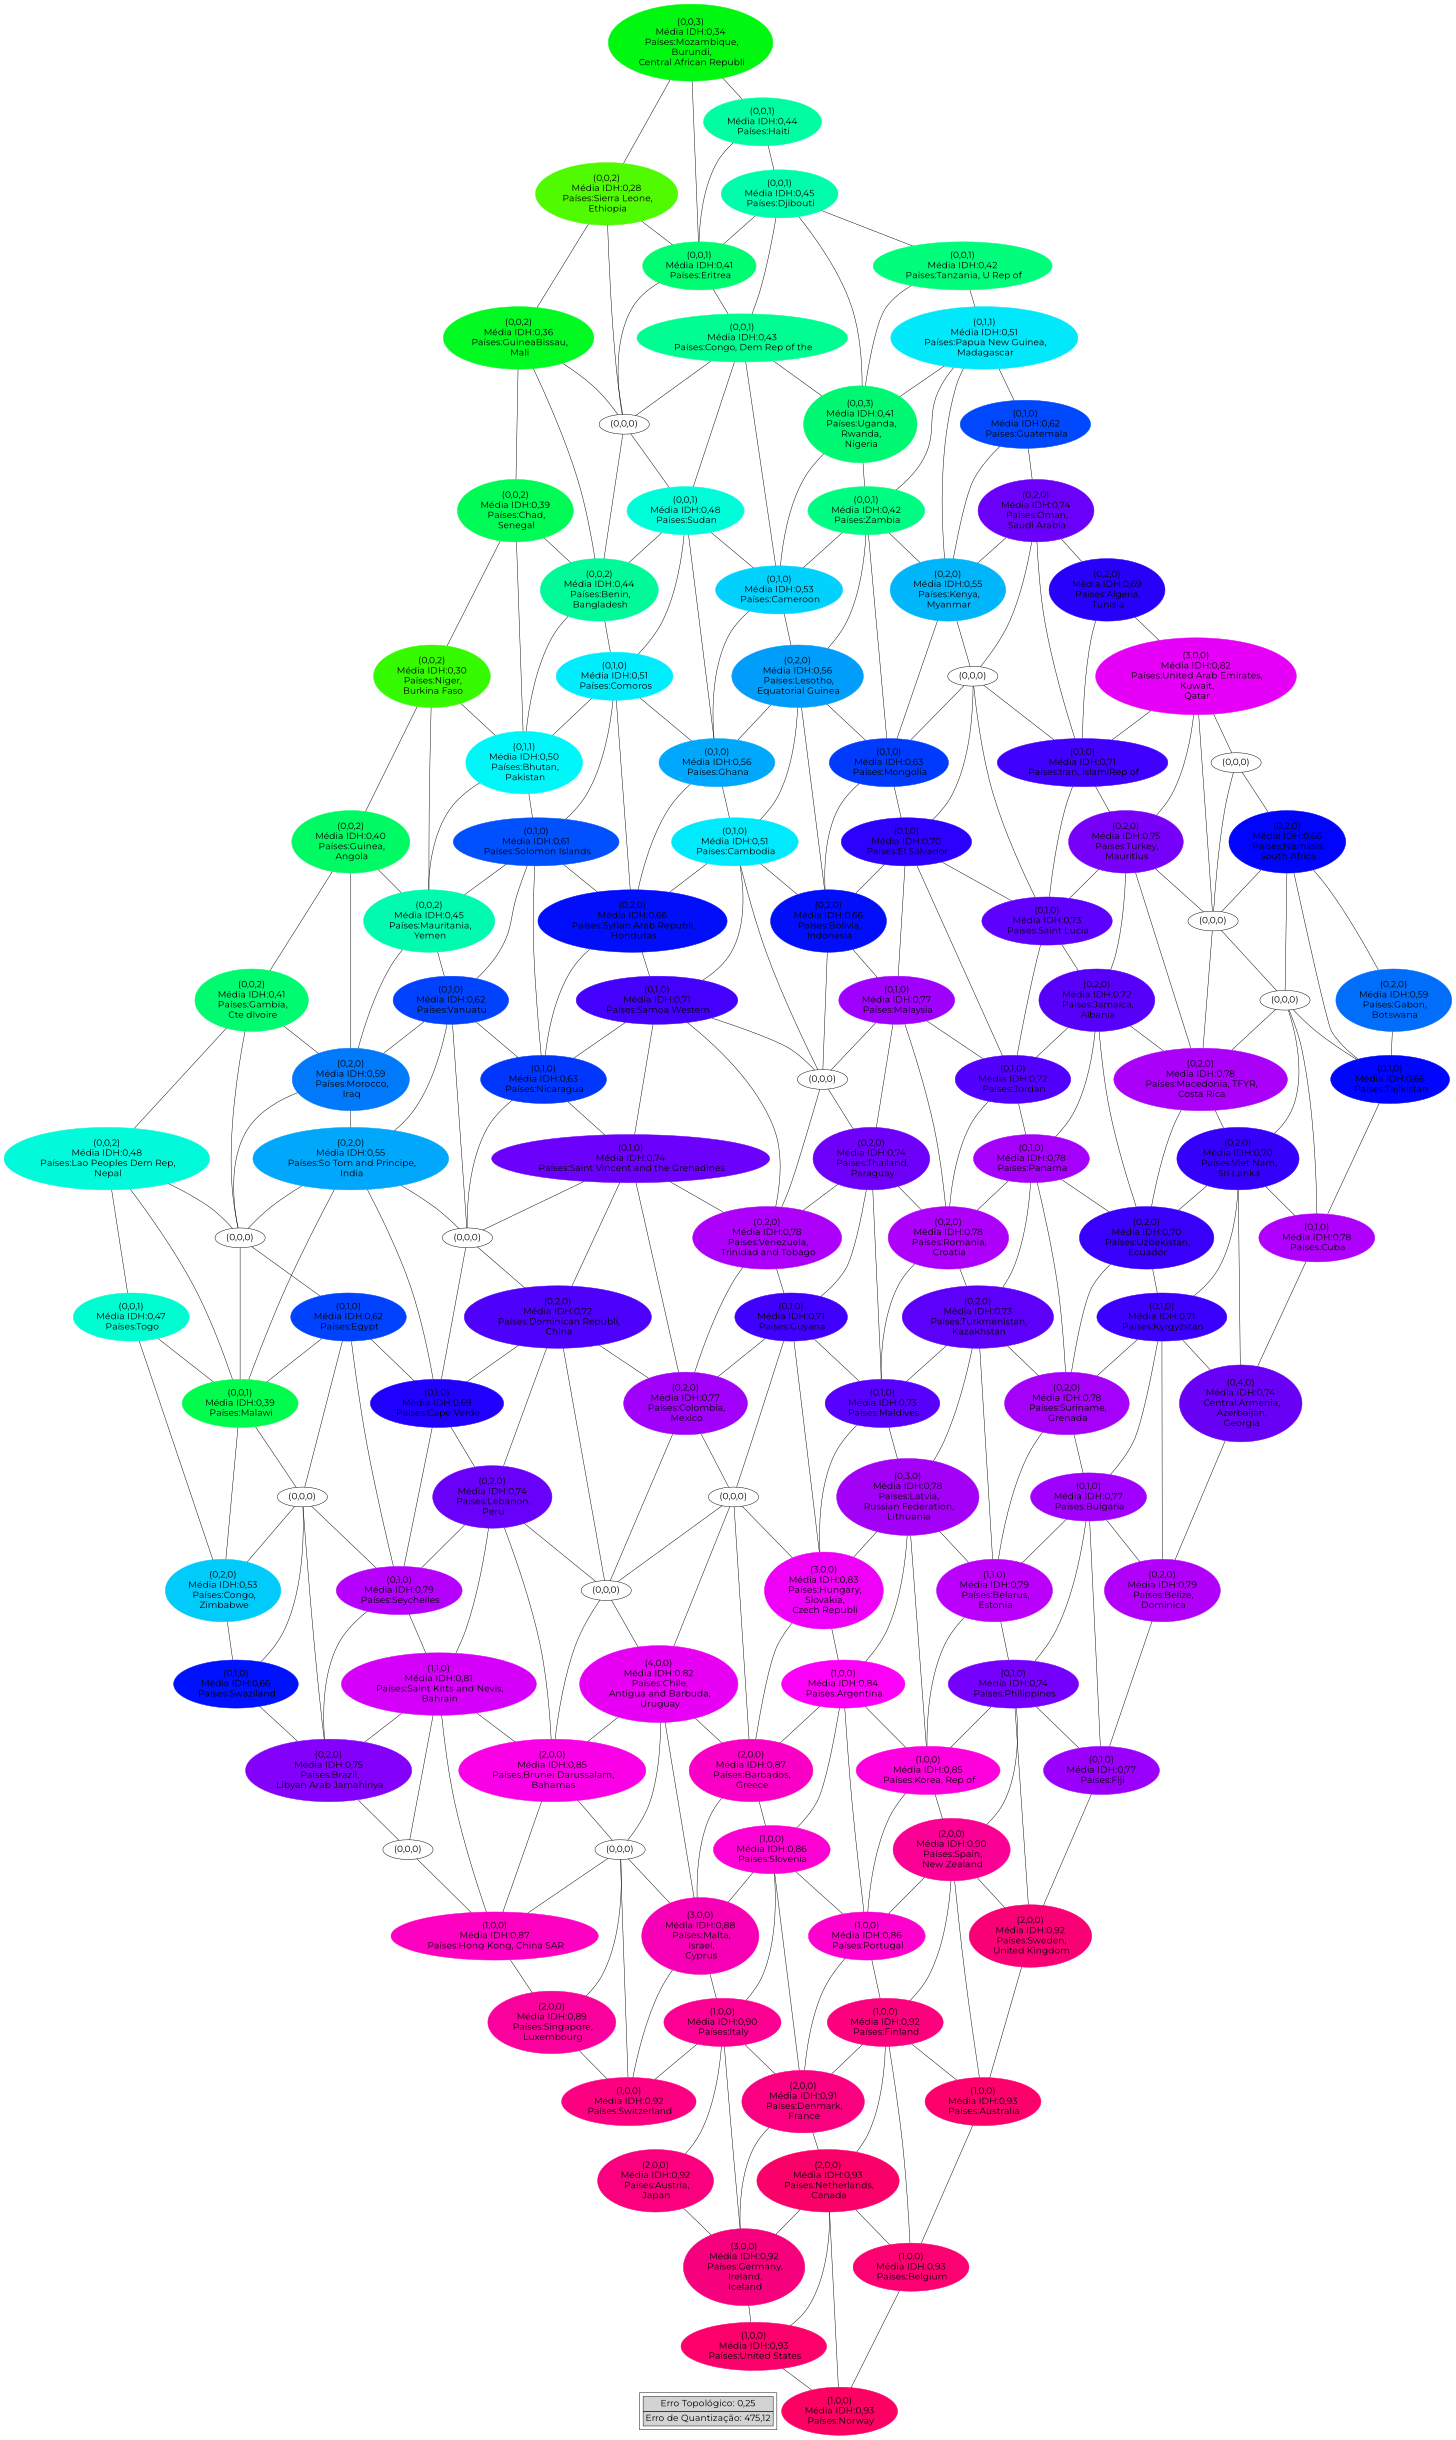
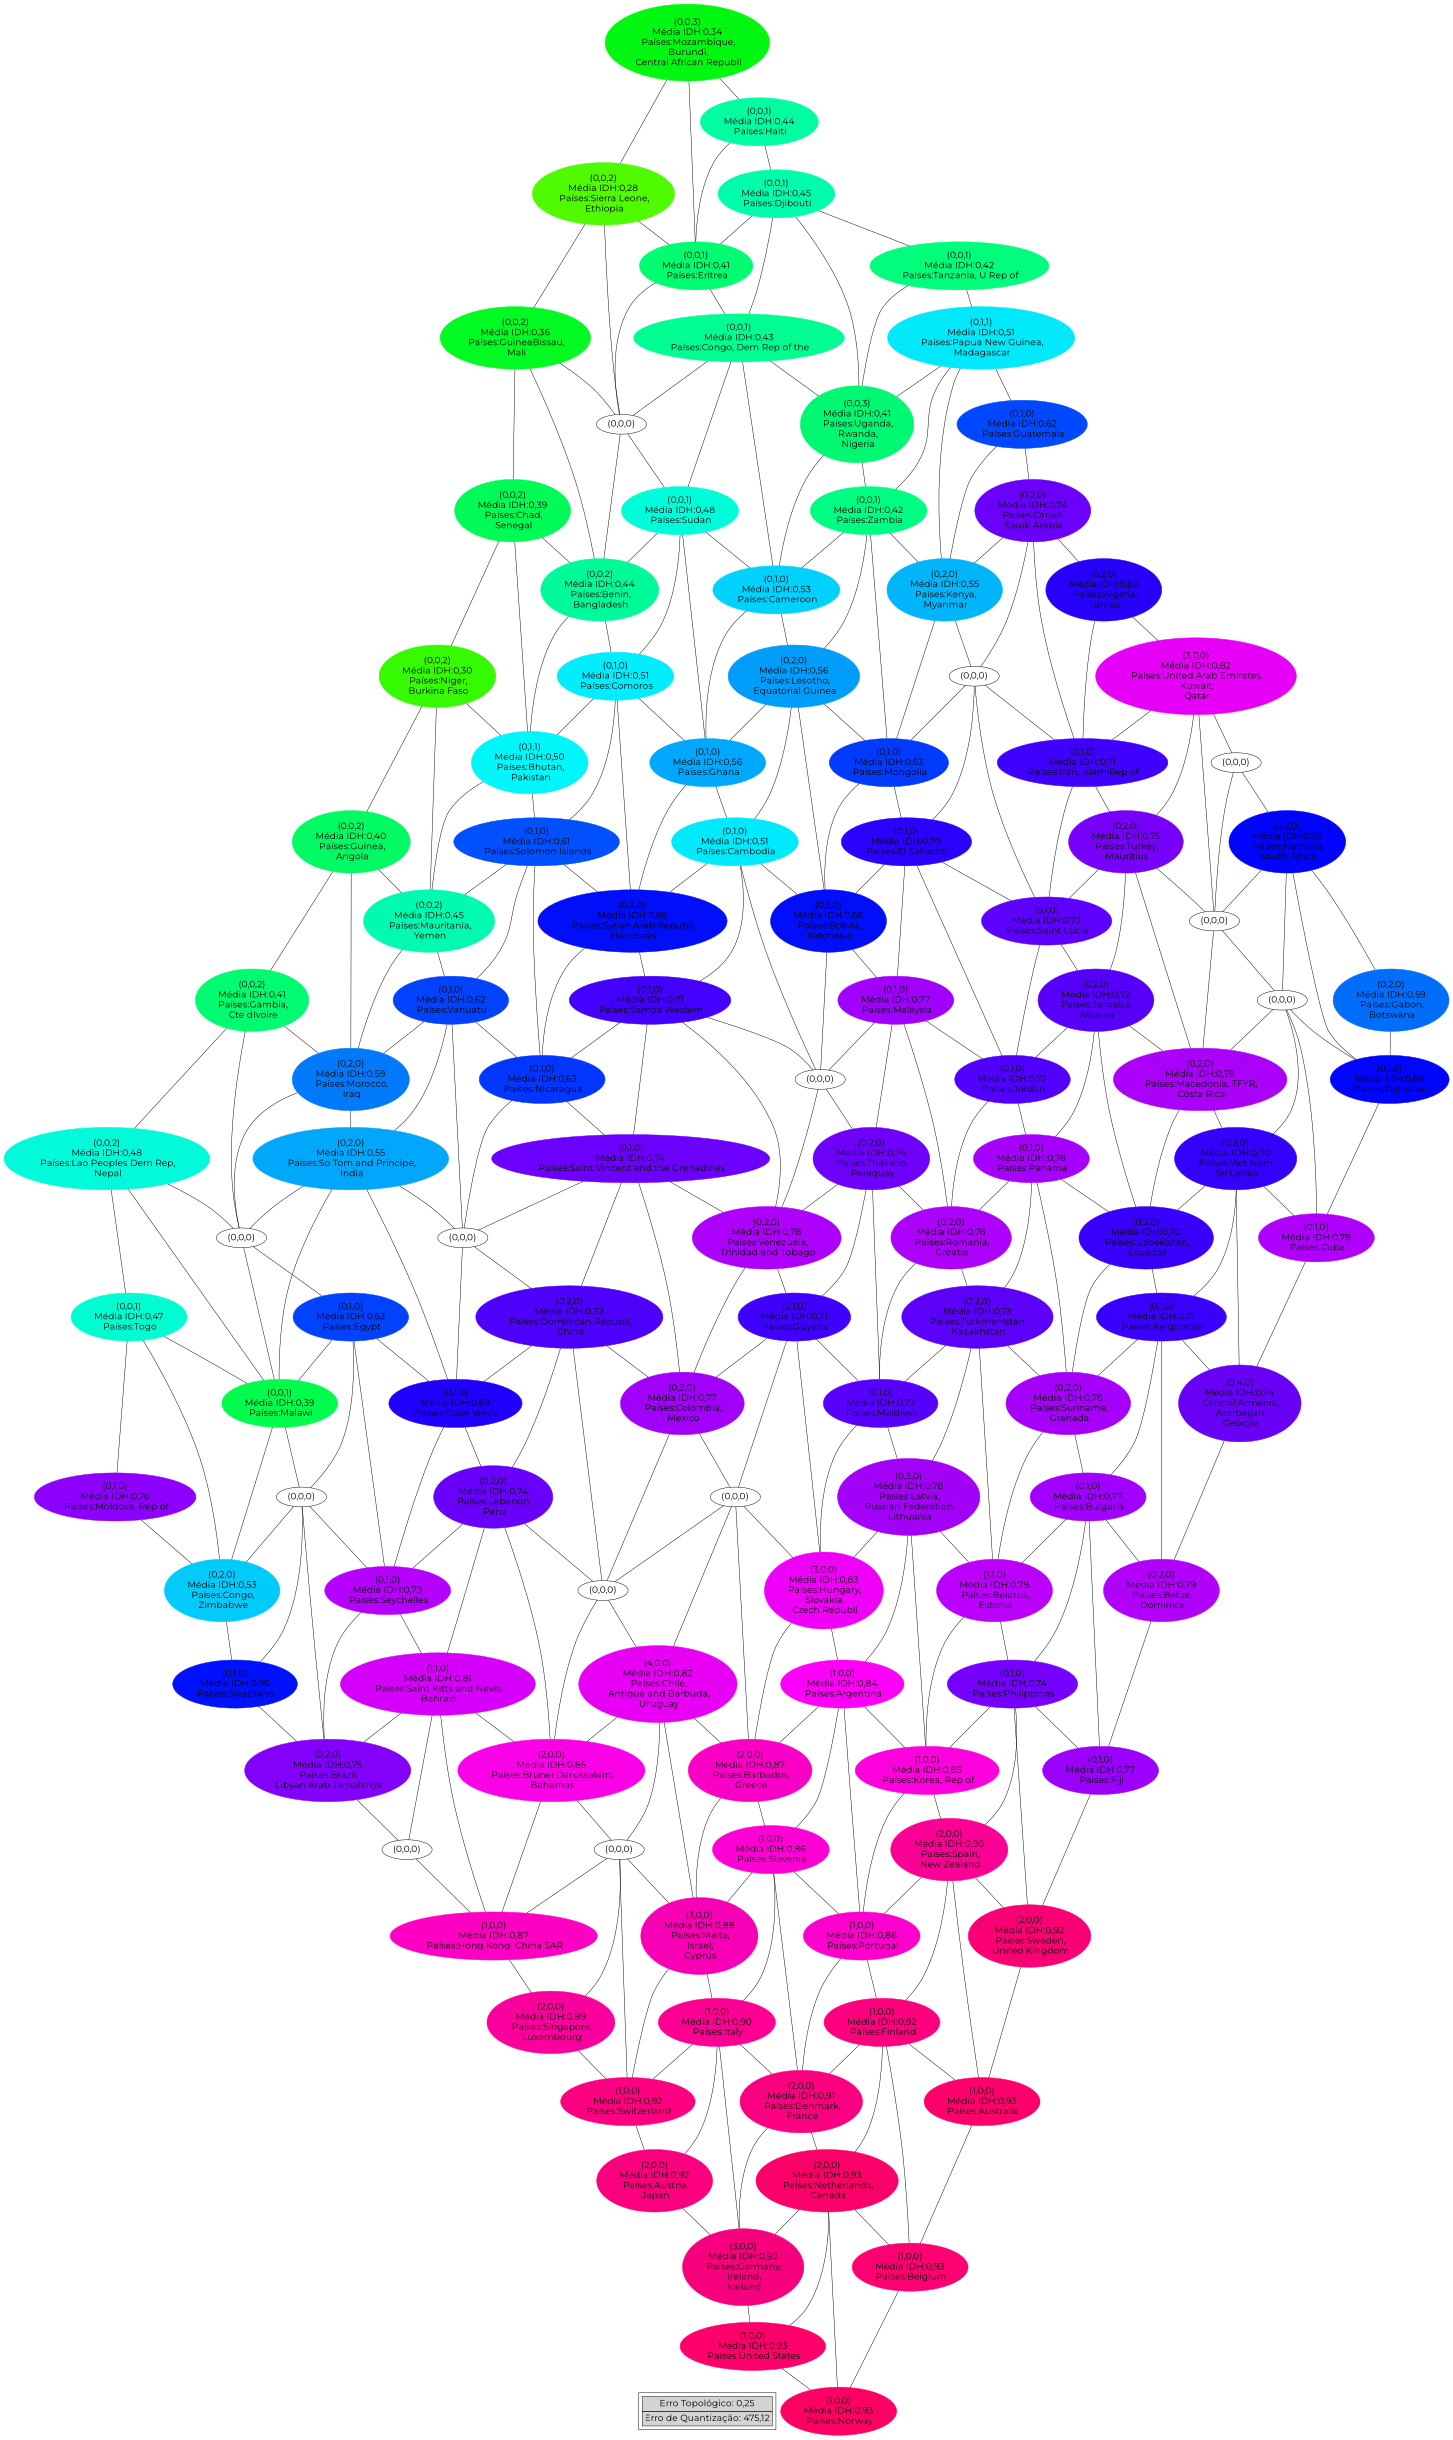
none -> (115, 1497)
none -> (640, 2138)
